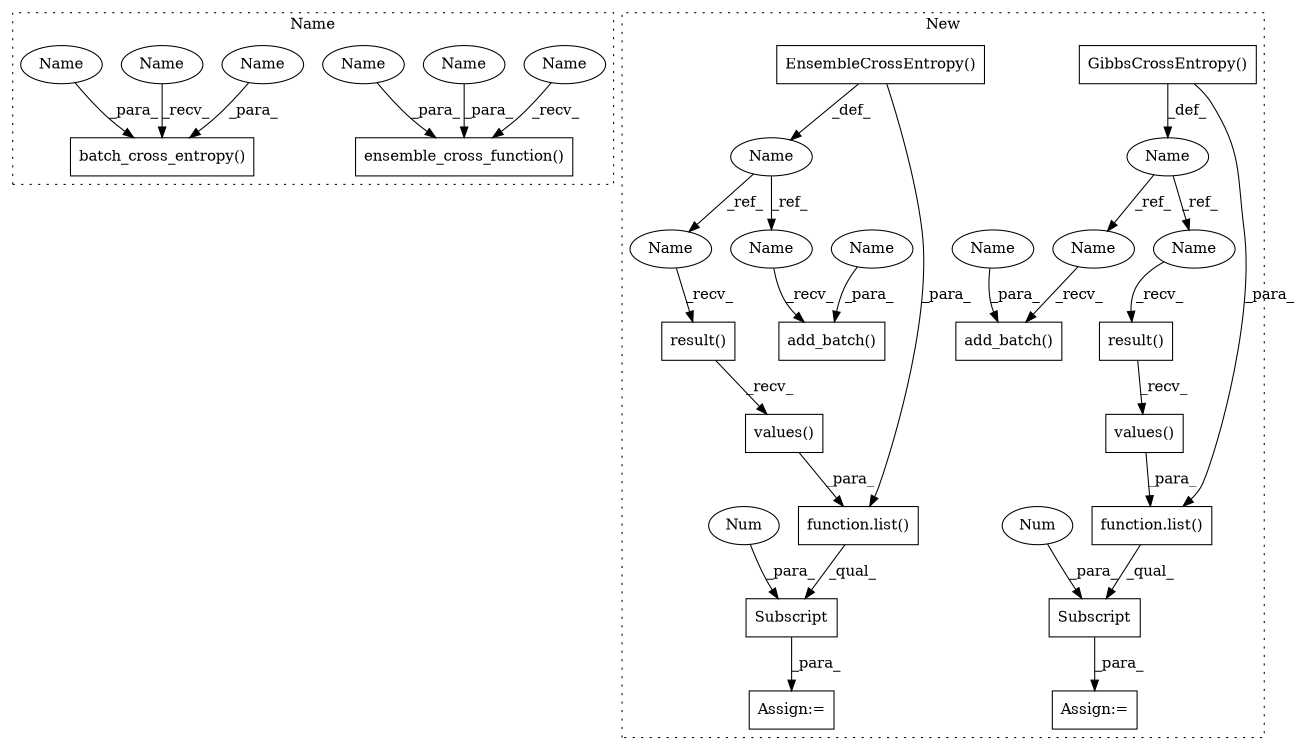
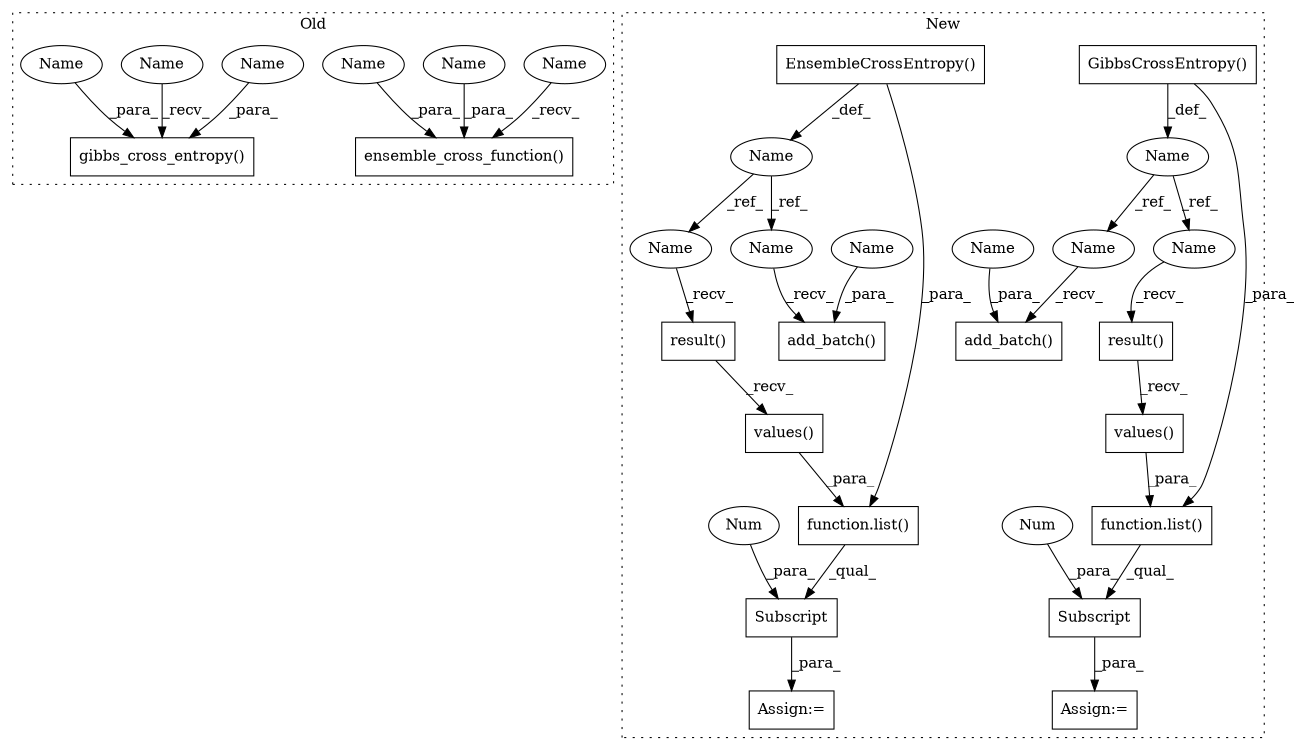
(313, 25) -> (313, 25)
(162, 157) -> (162, 157)
